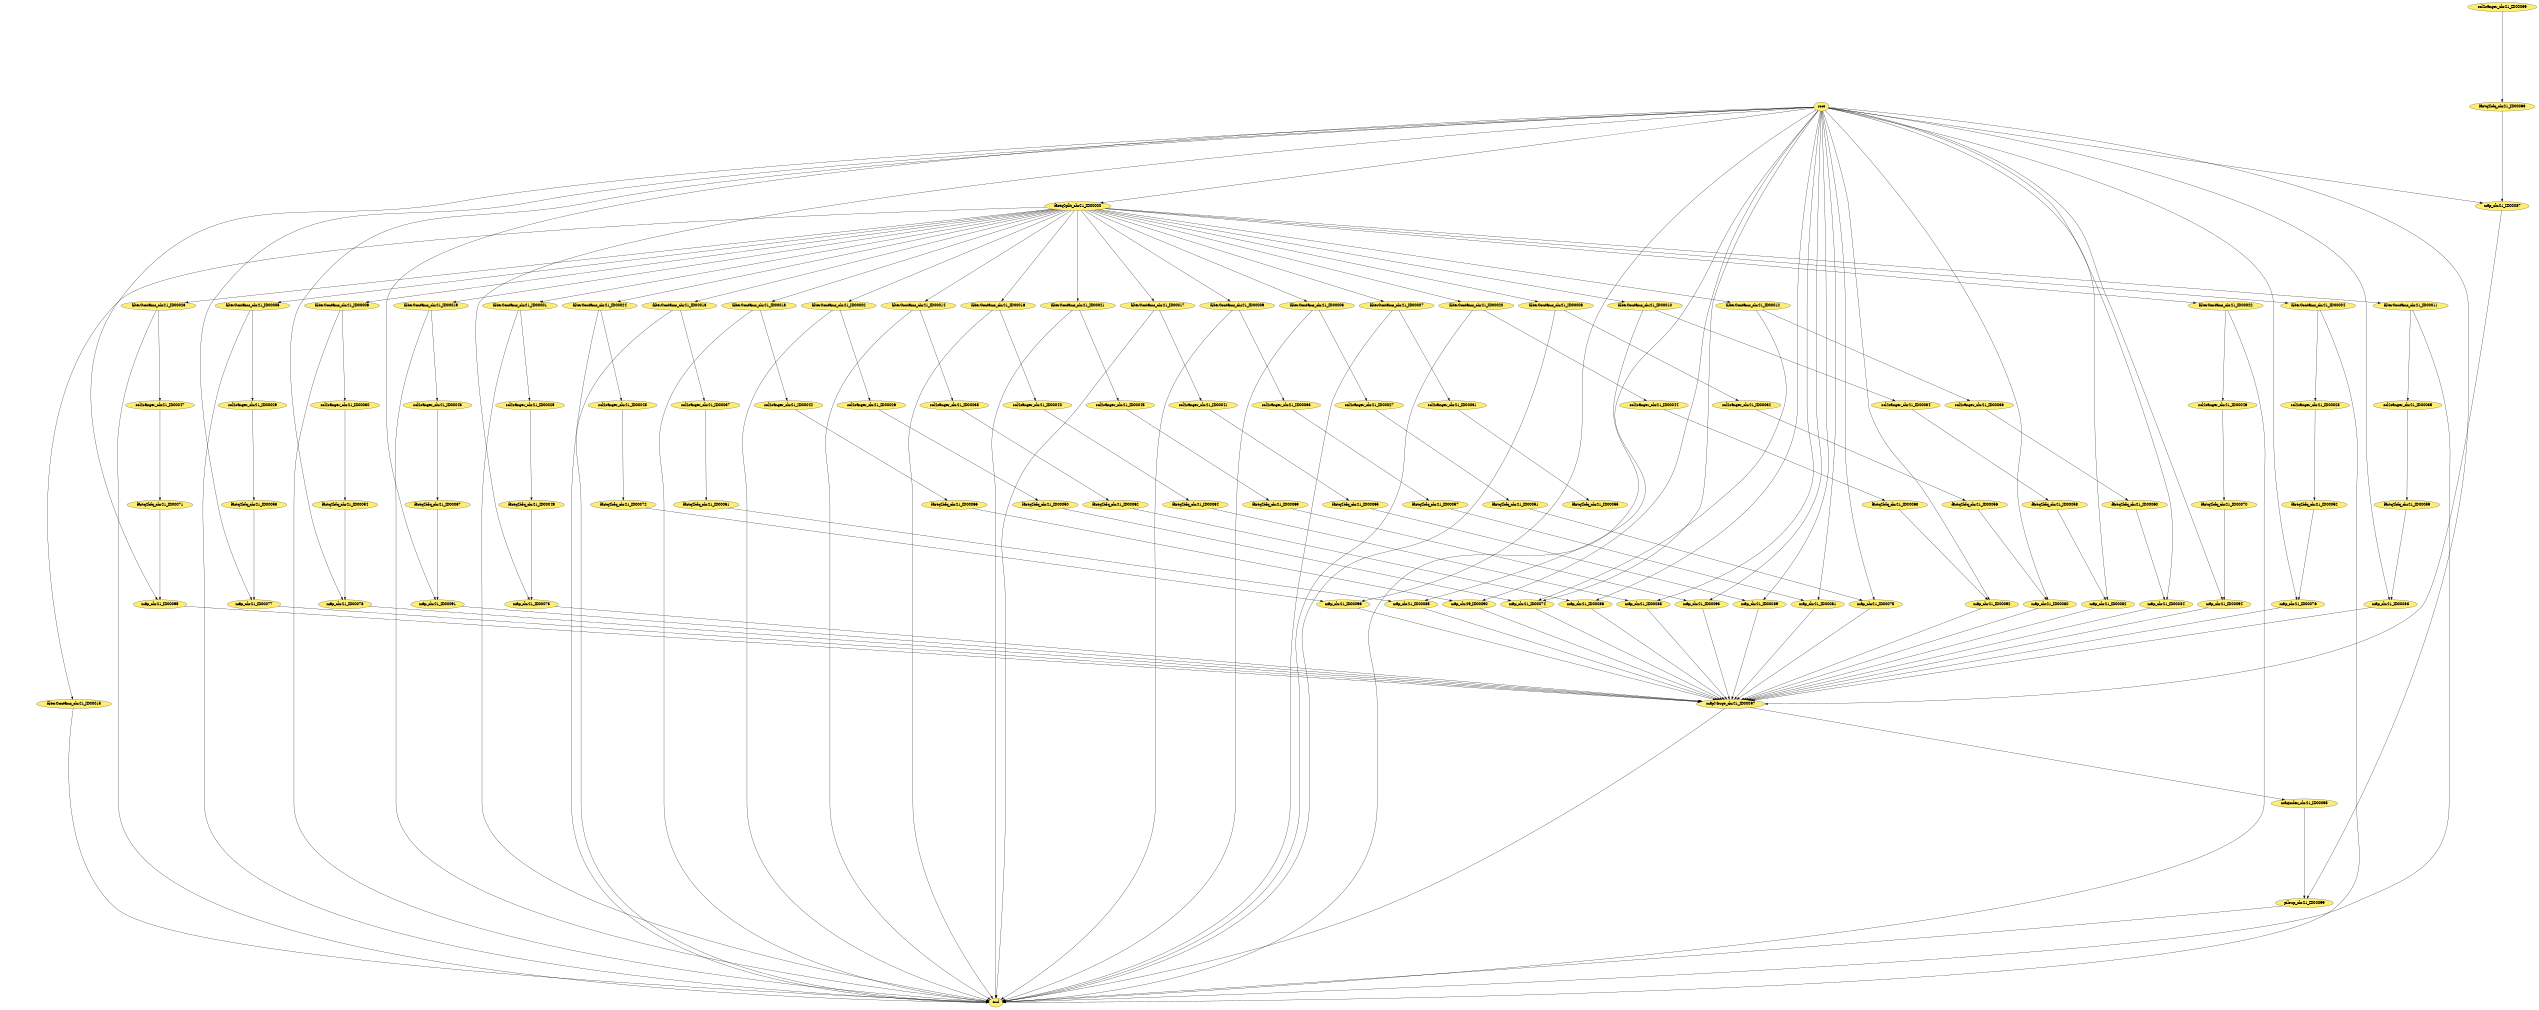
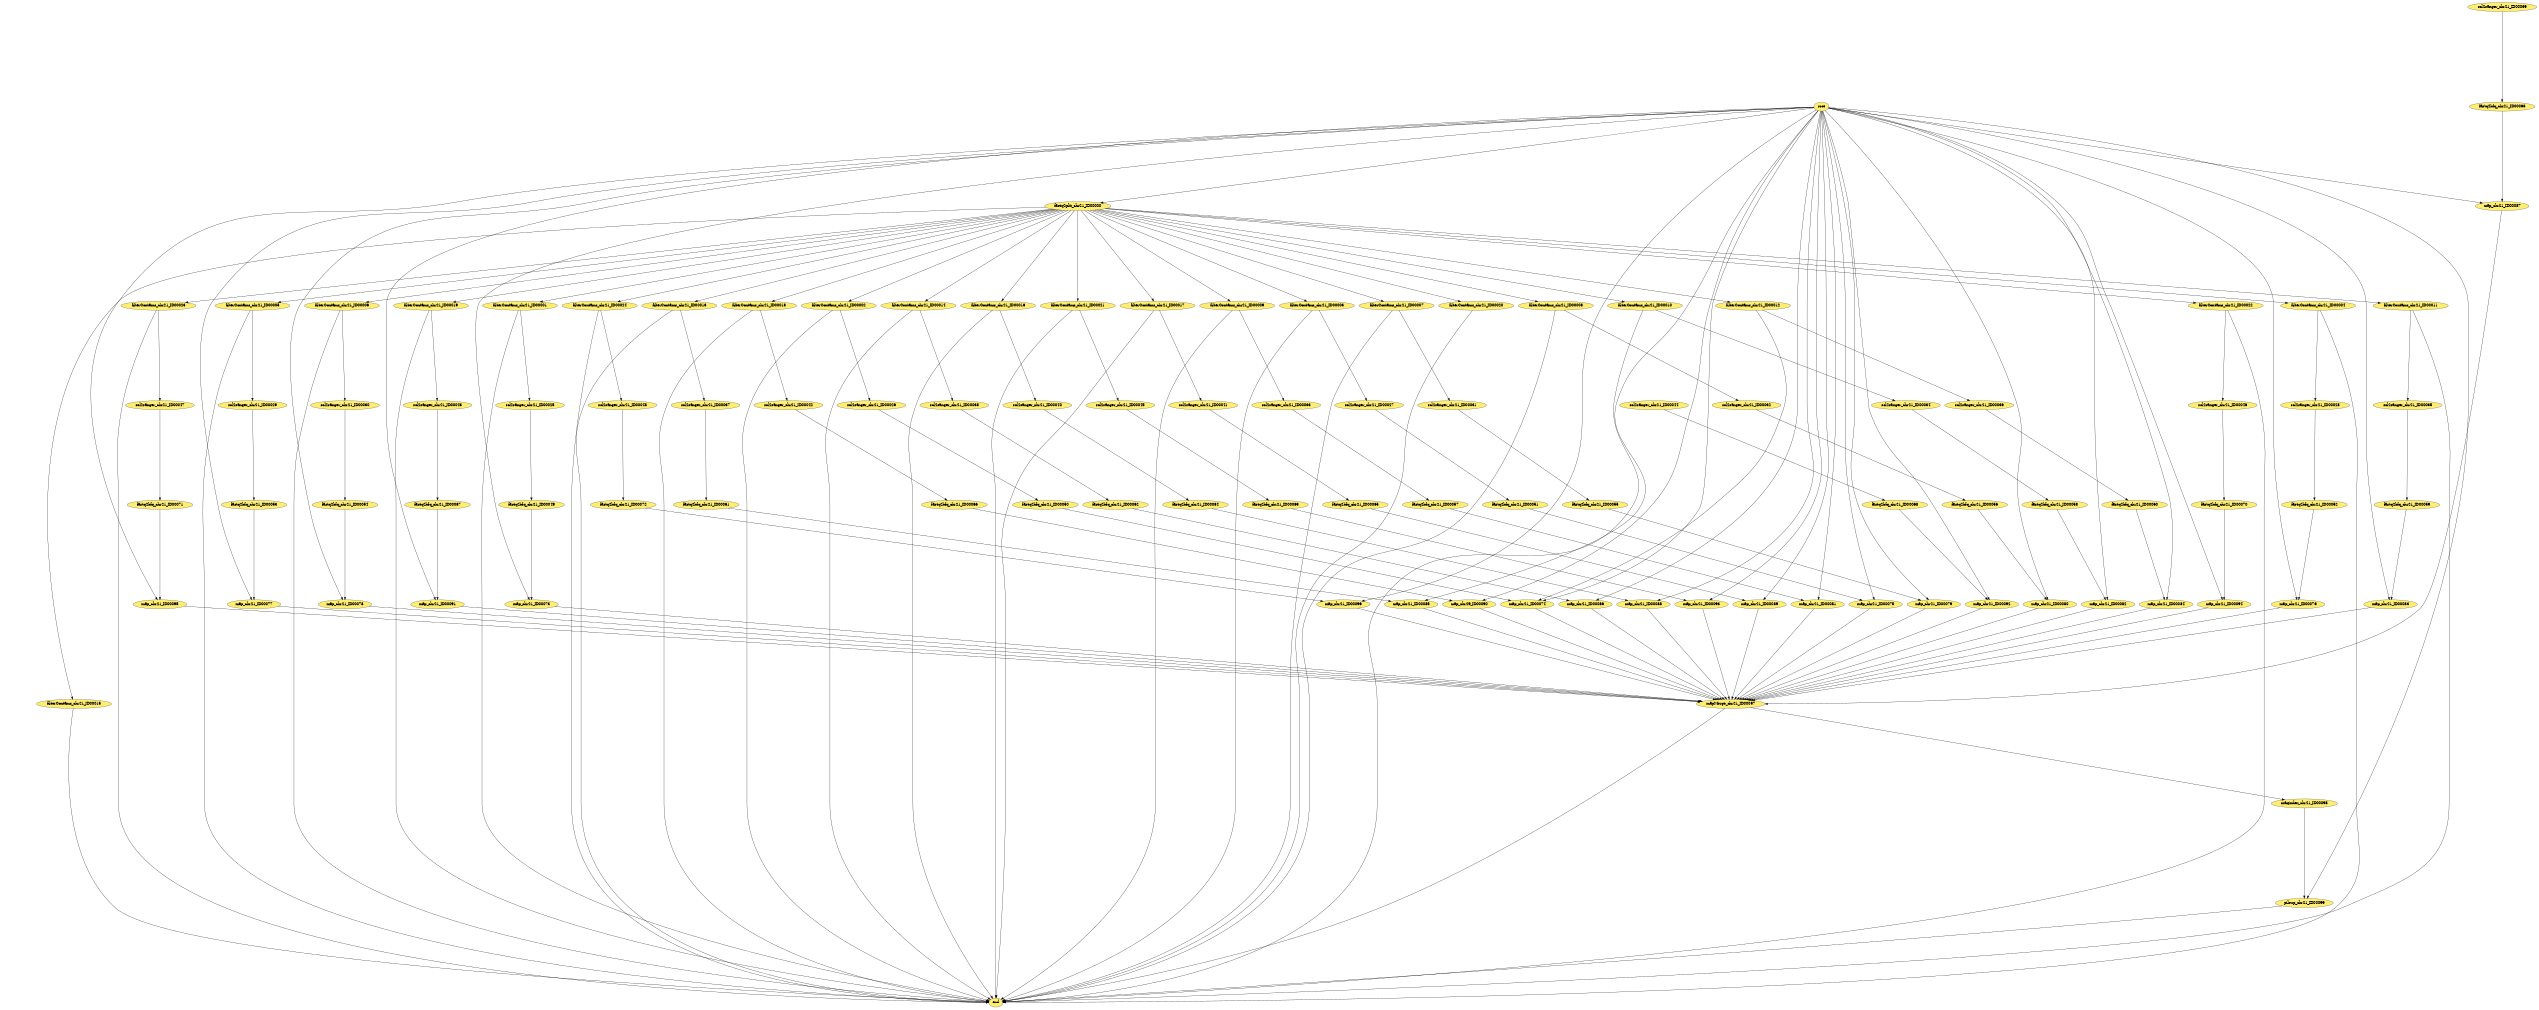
(1564, 355) -> none
none -> (1934, 604)
